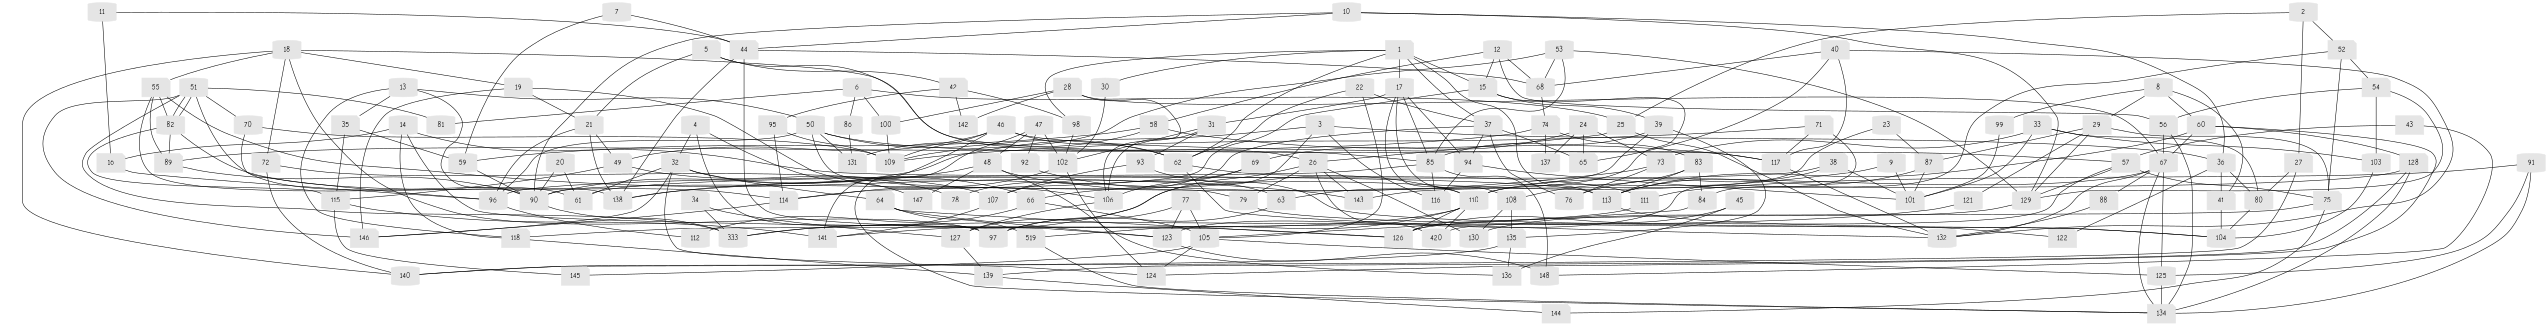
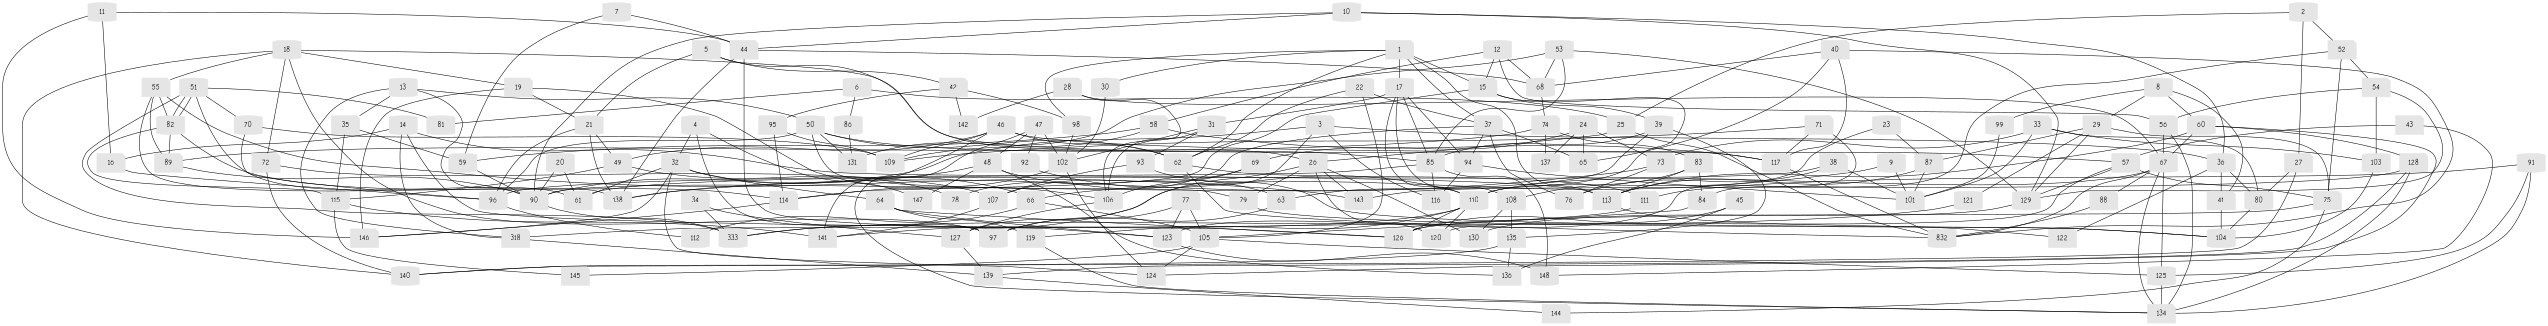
(886, 125) -> none
(105, 200) -> (77, 208)
(516, 238) -> (516, 238)
(1031, 238) -> (1031, 238)
(1436, 238) -> (1436, 238)
(1942, 238) -> (1942, 238)
